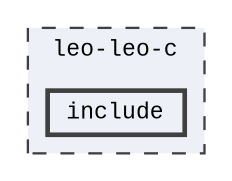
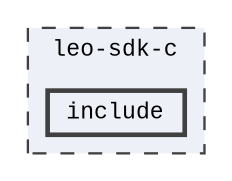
(116, 50) -> (116, 50)
